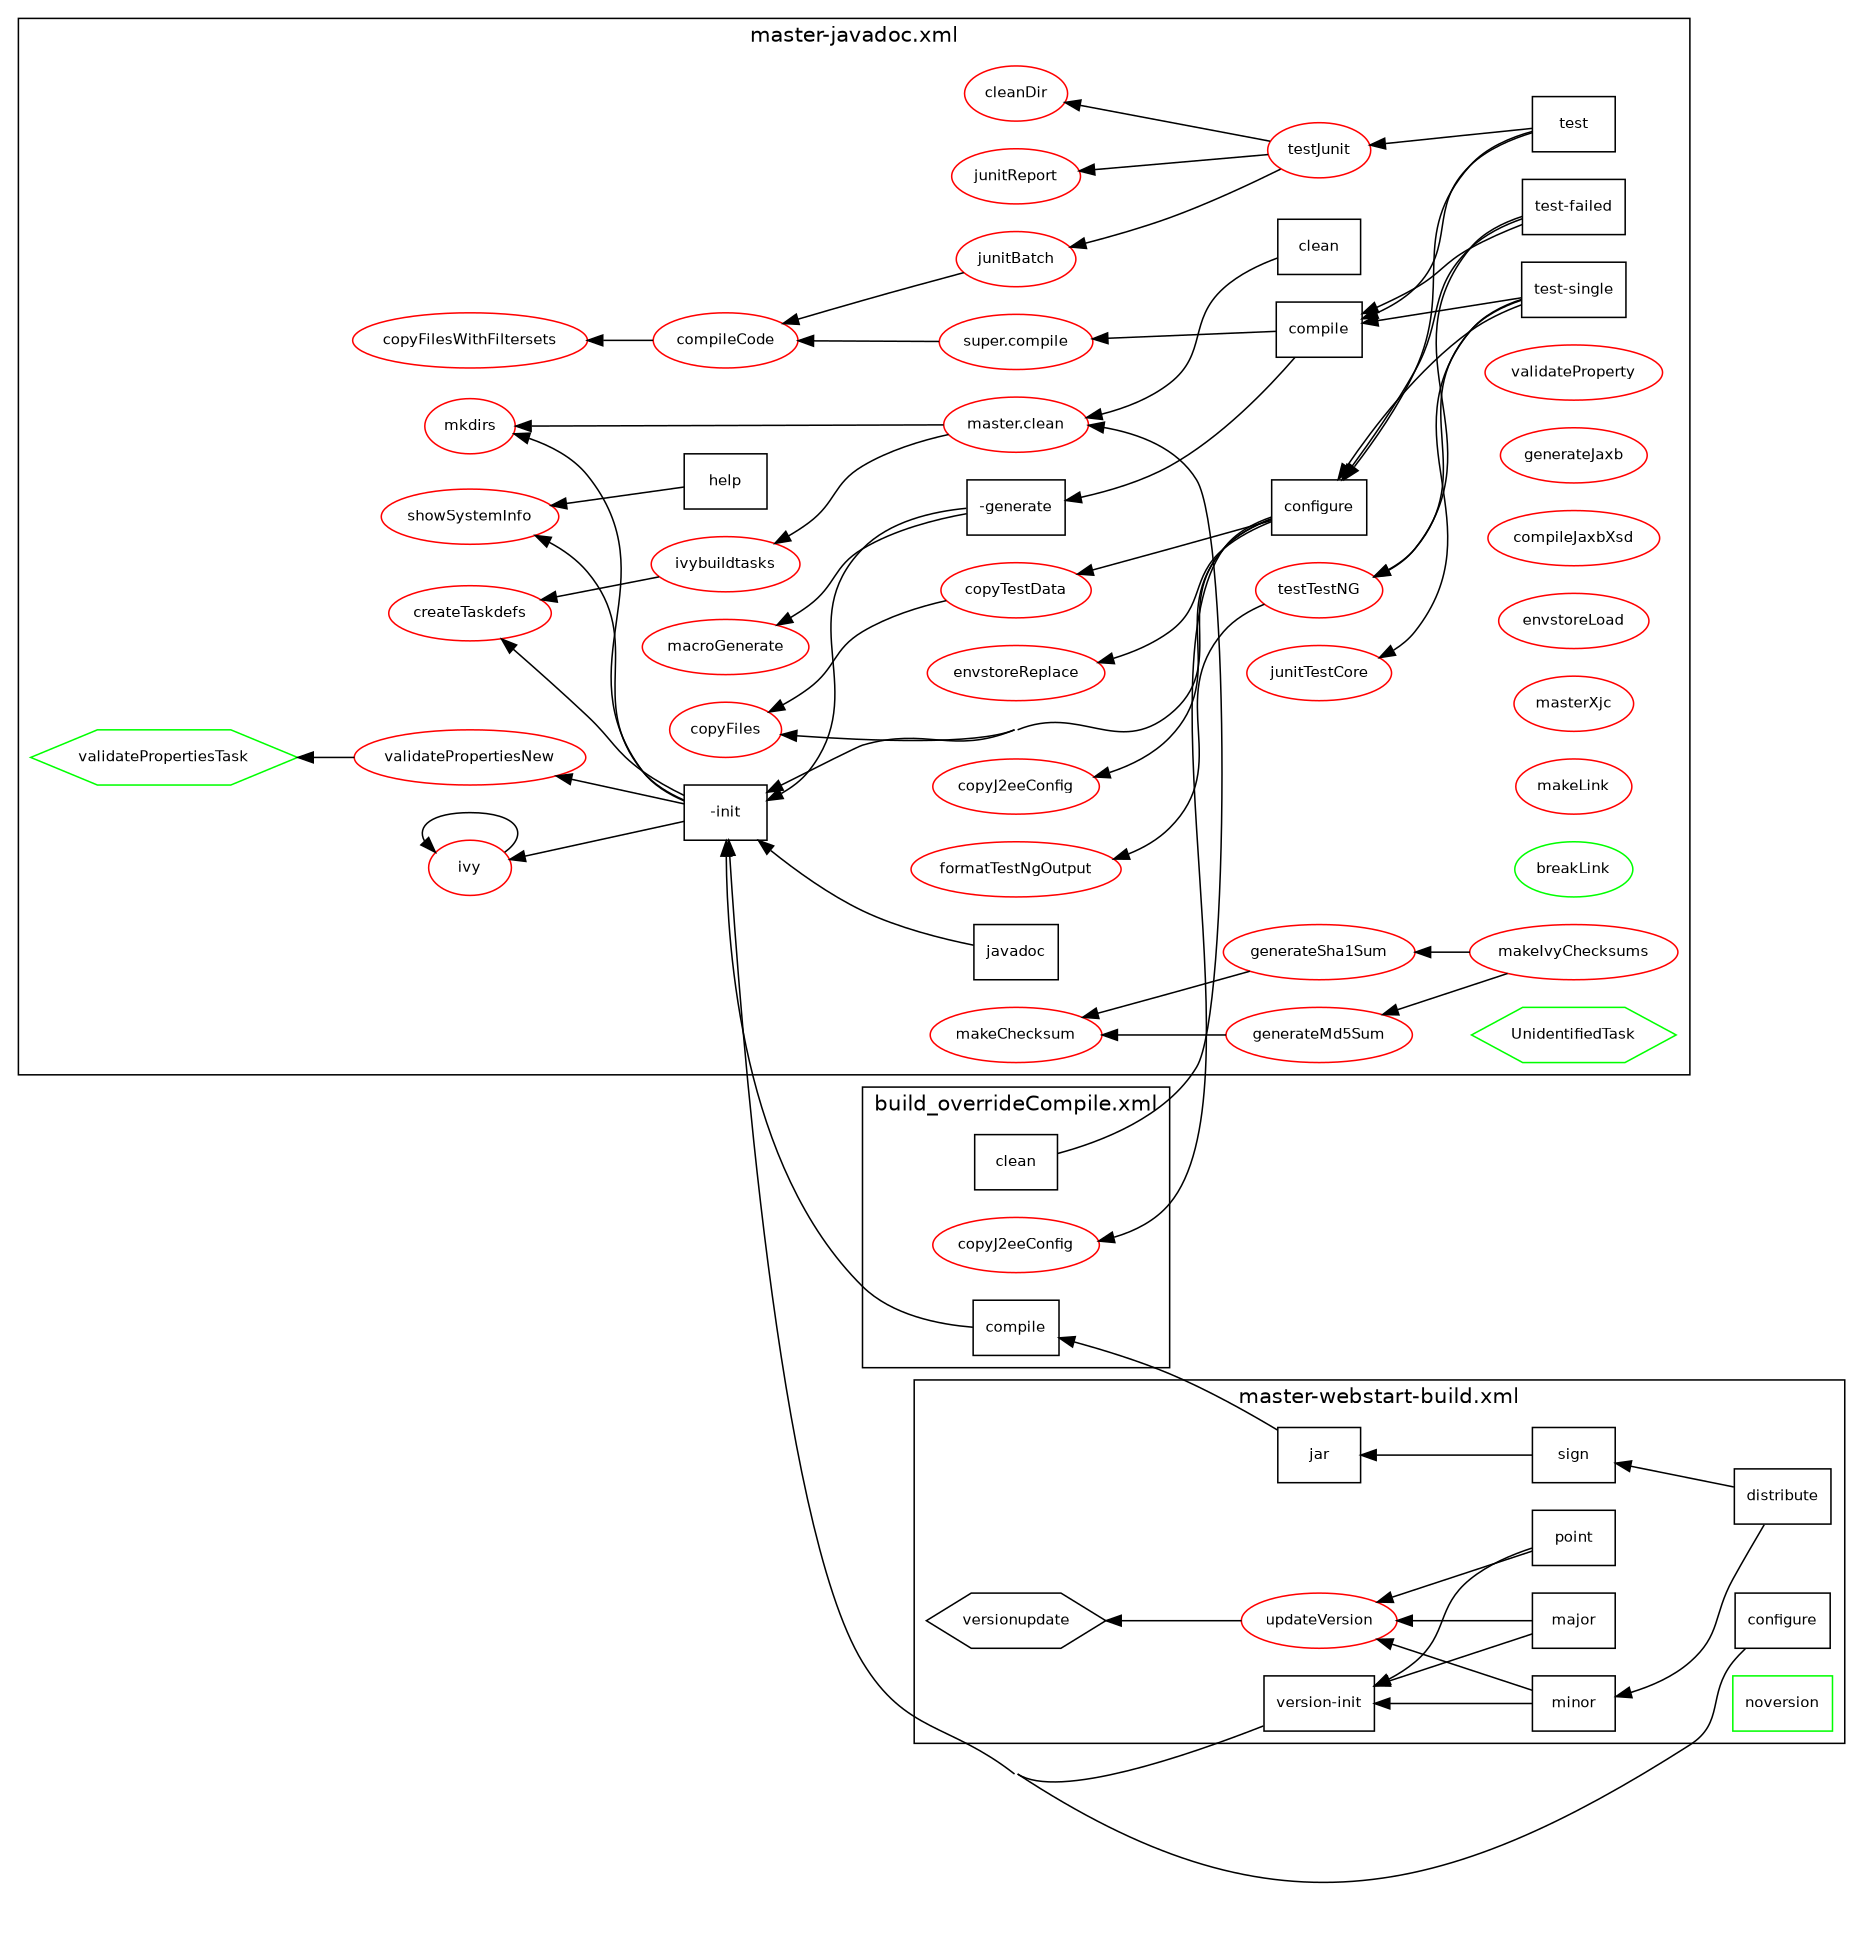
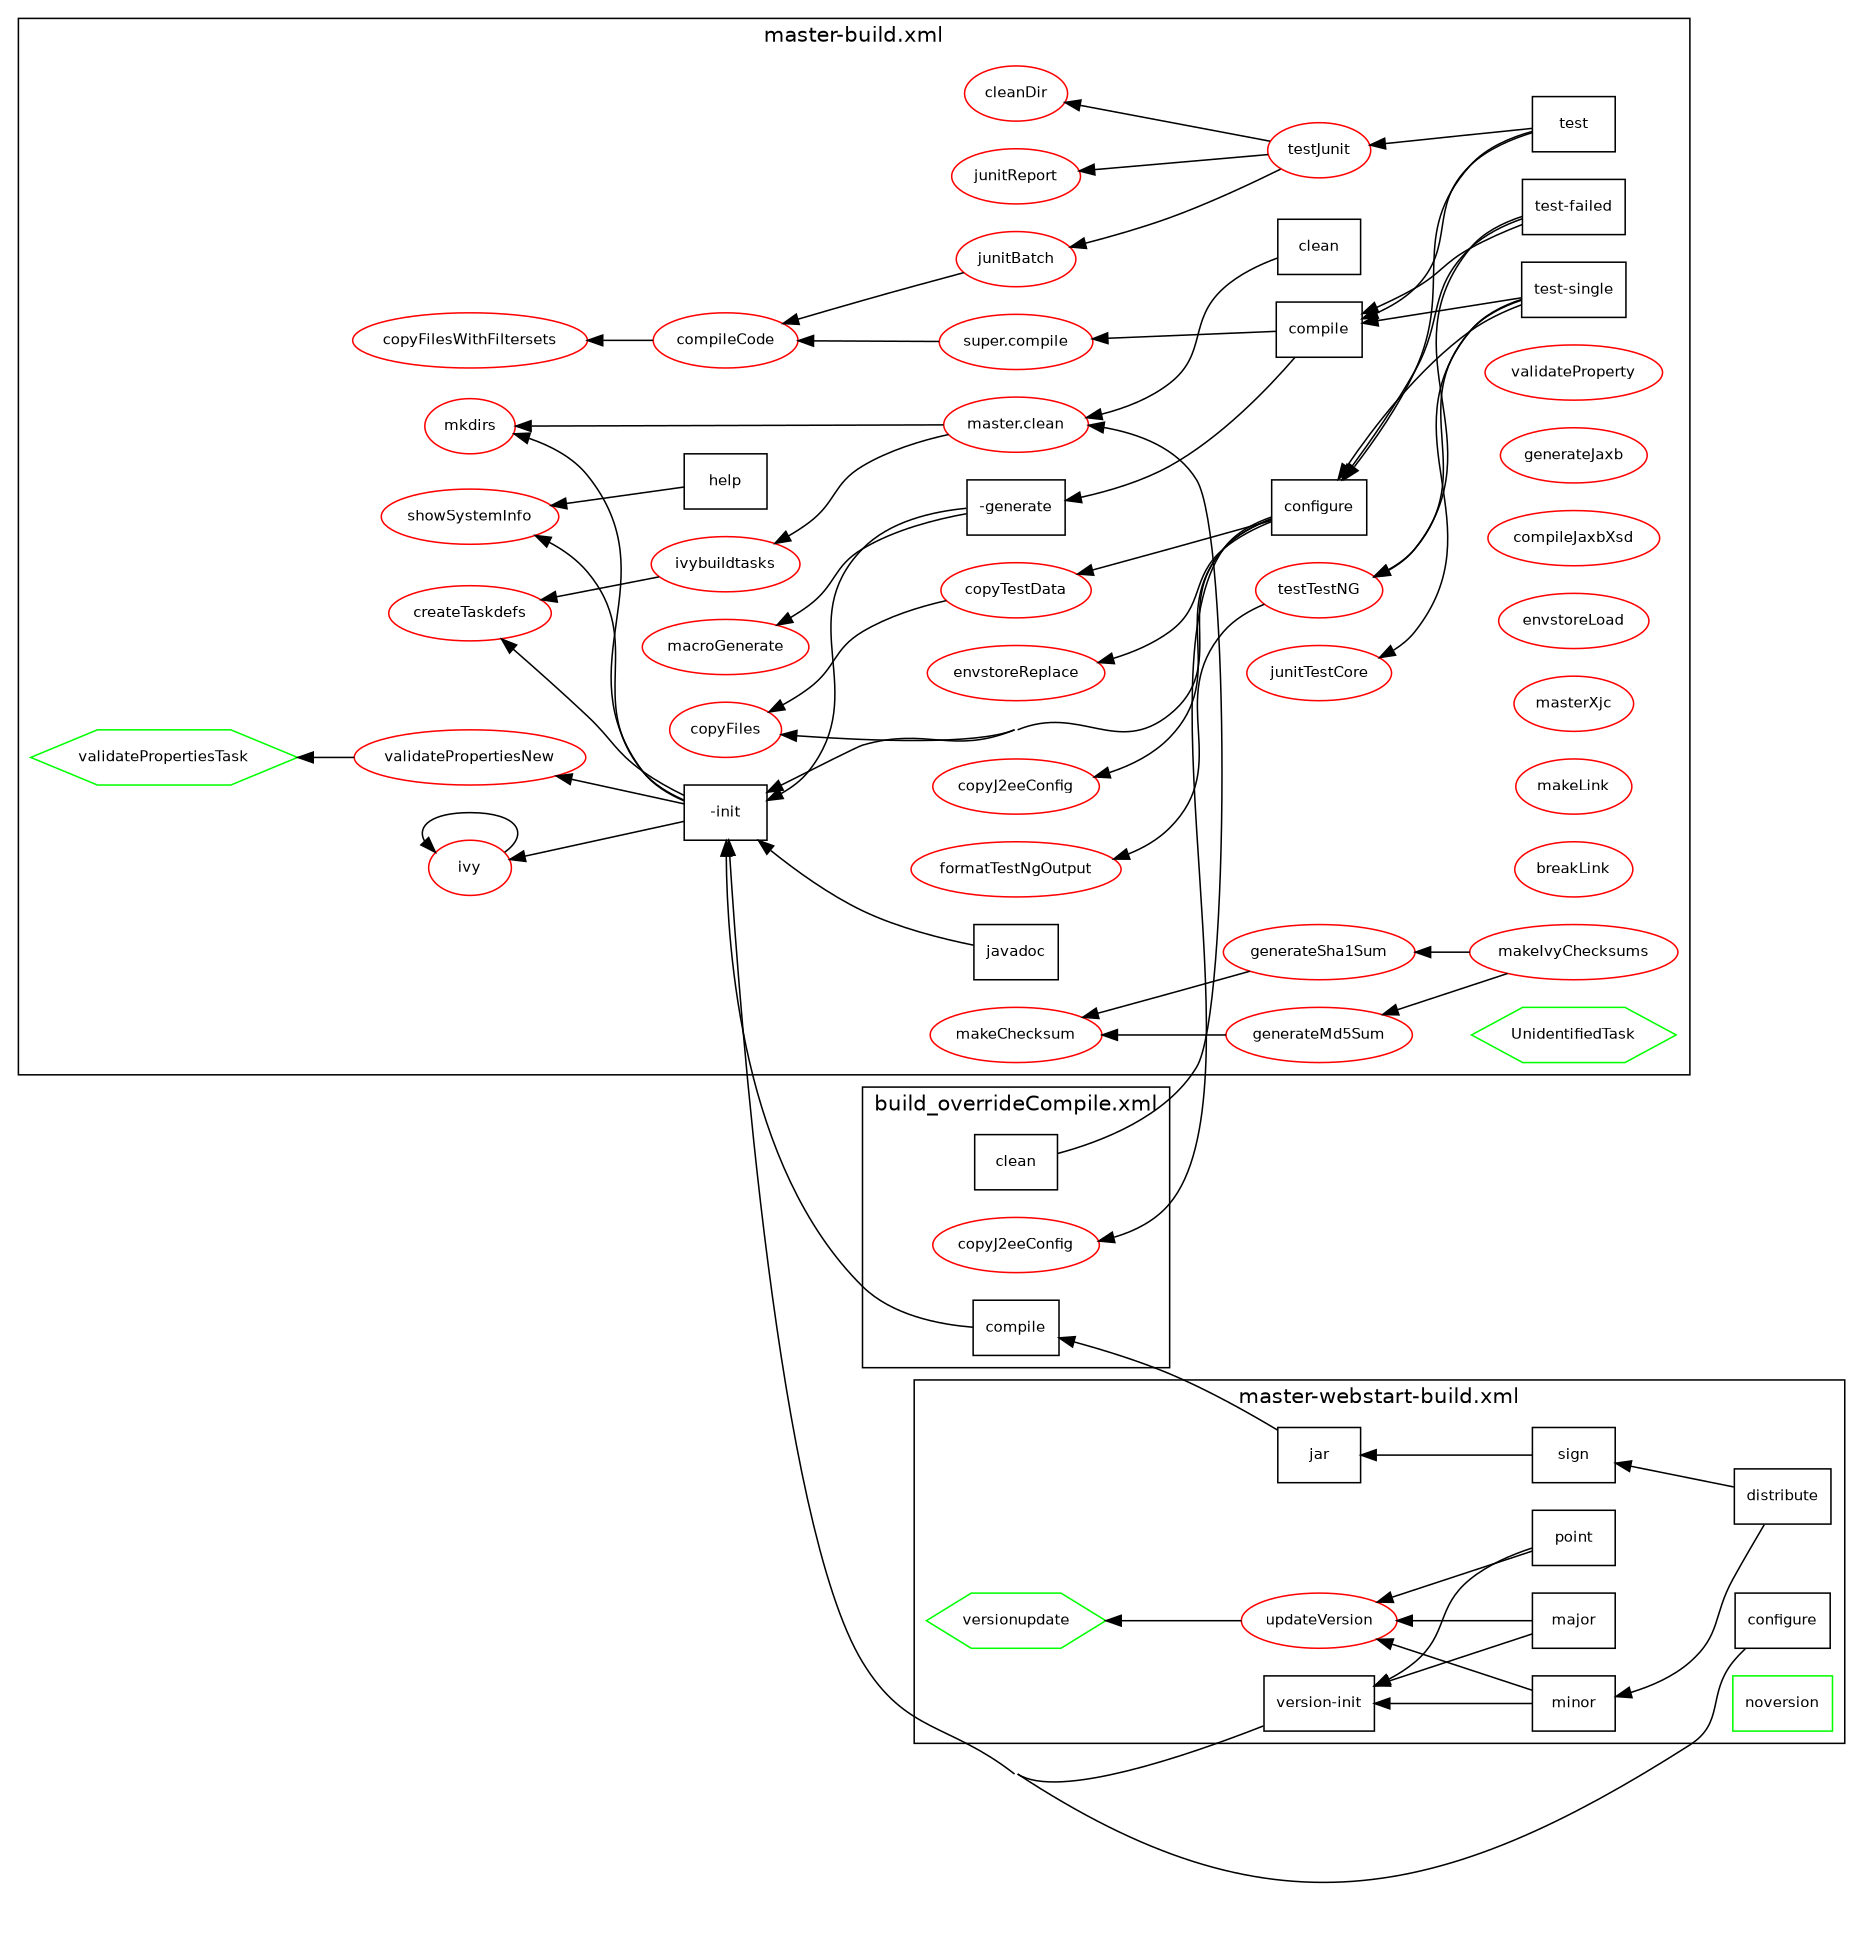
(854, 36) -> (854, 36)
(1574, 869) -> (1574, 869)
(1016, 1621) -> (1016, 1621)
